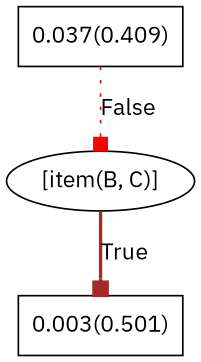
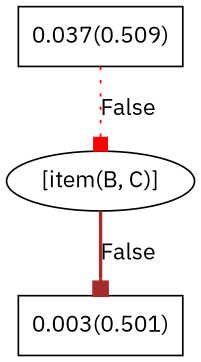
(101, 37) -> (101, 37)
(125, 253) -> (129, 253)
